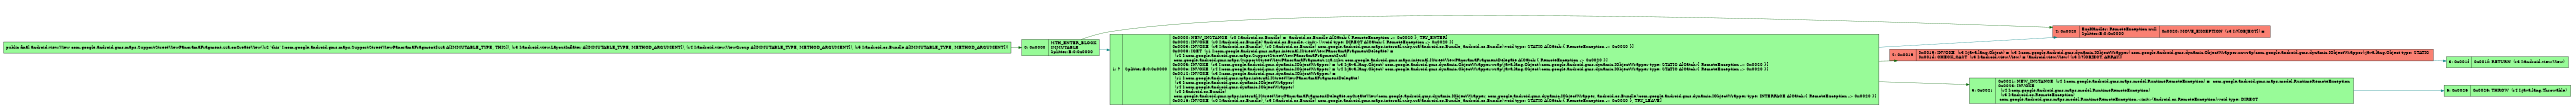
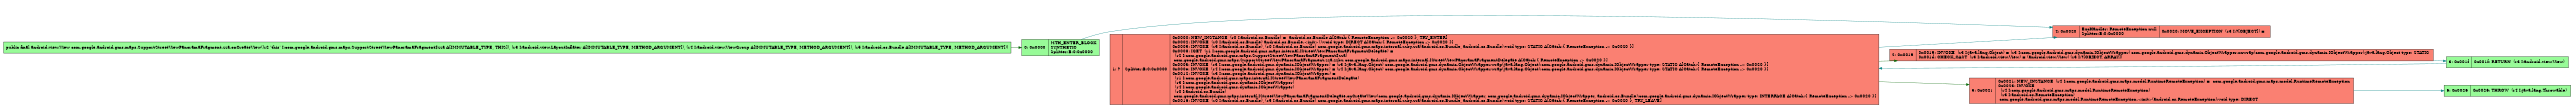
(1565, 16) -> (1565, 16)
(1065, 47) -> (1064, 47)
(1103, 50) -> (2164, 67)
(1494, 69) -> (1494, 69)
(2162, 91) -> (2162, 91)
